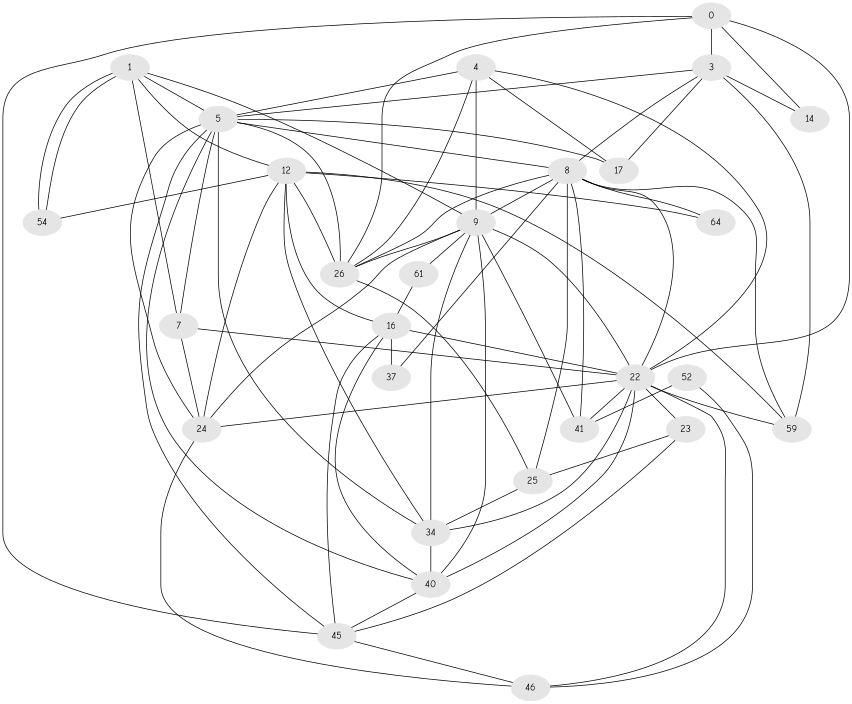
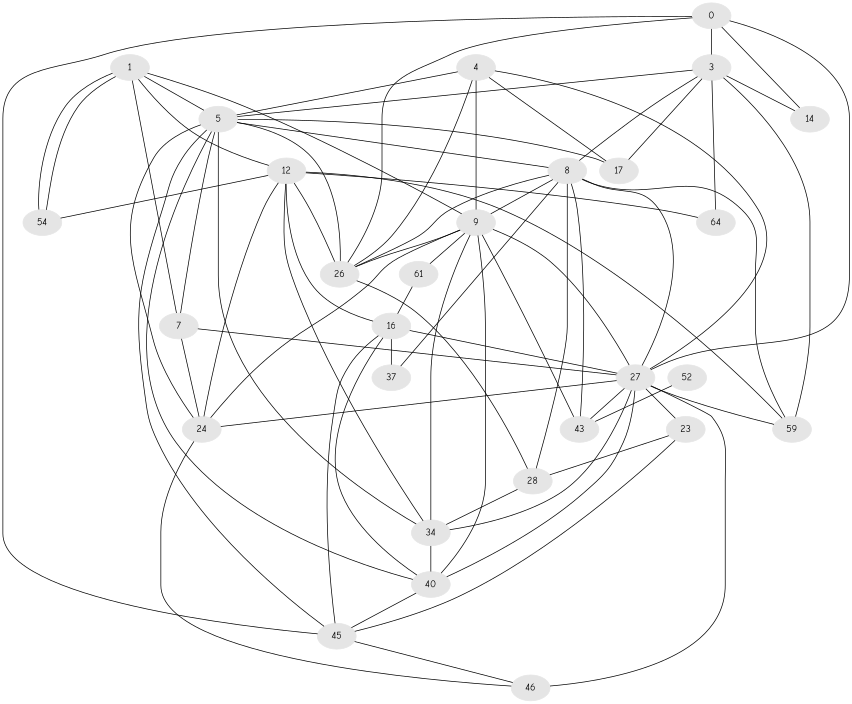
(659, 202) -> (714, 145)
(635, 378) -> (635, 378)
(579, 429) -> (579, 429)
(533, 481) -> (533, 481)
(749, 601) -> none
